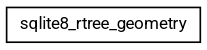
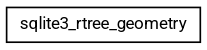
(103, 25) -> (103, 25)
